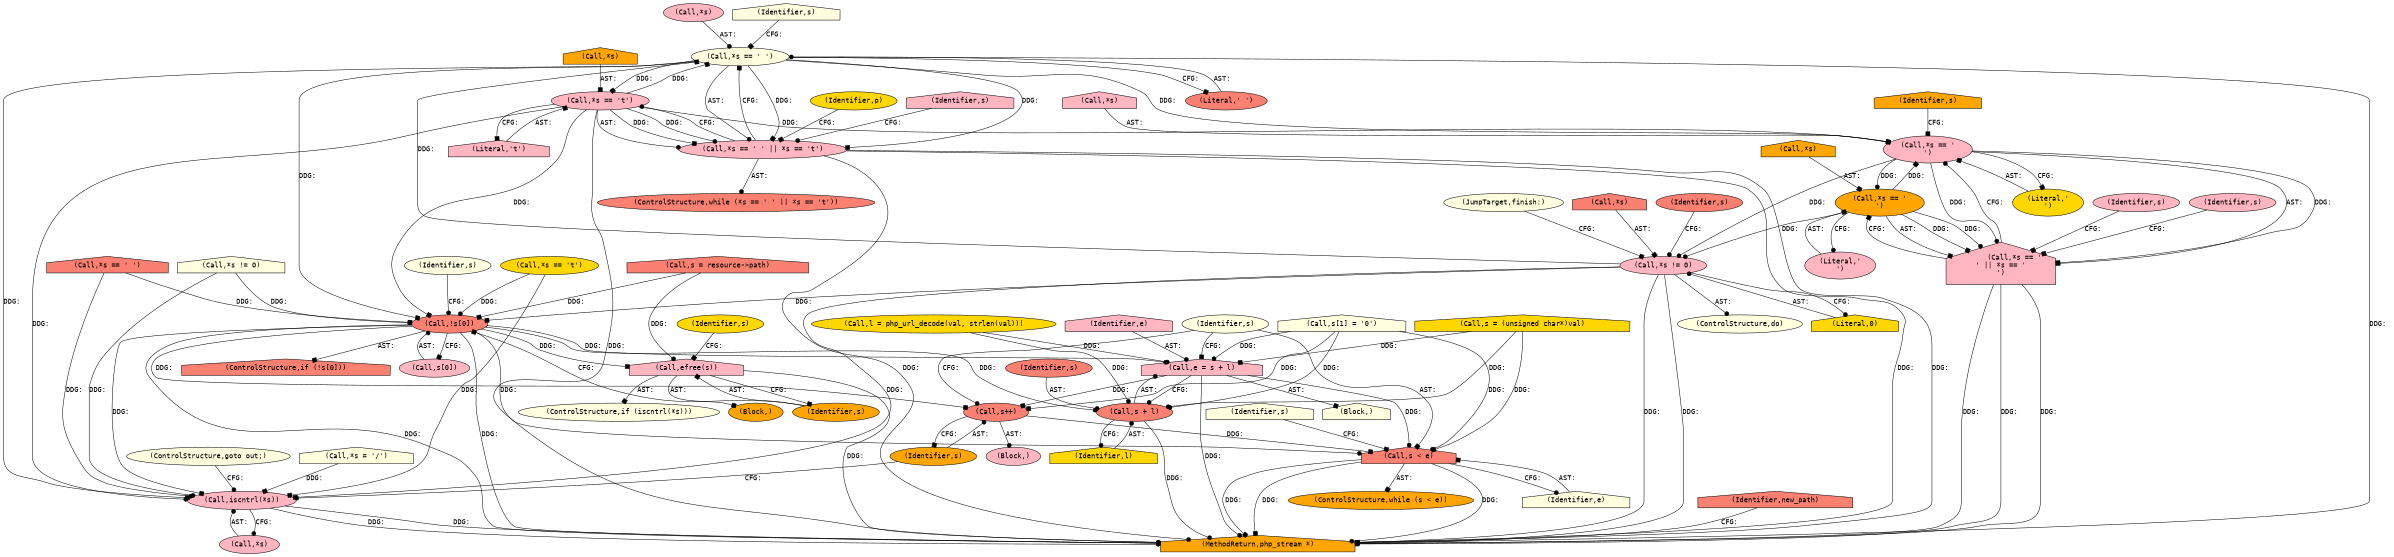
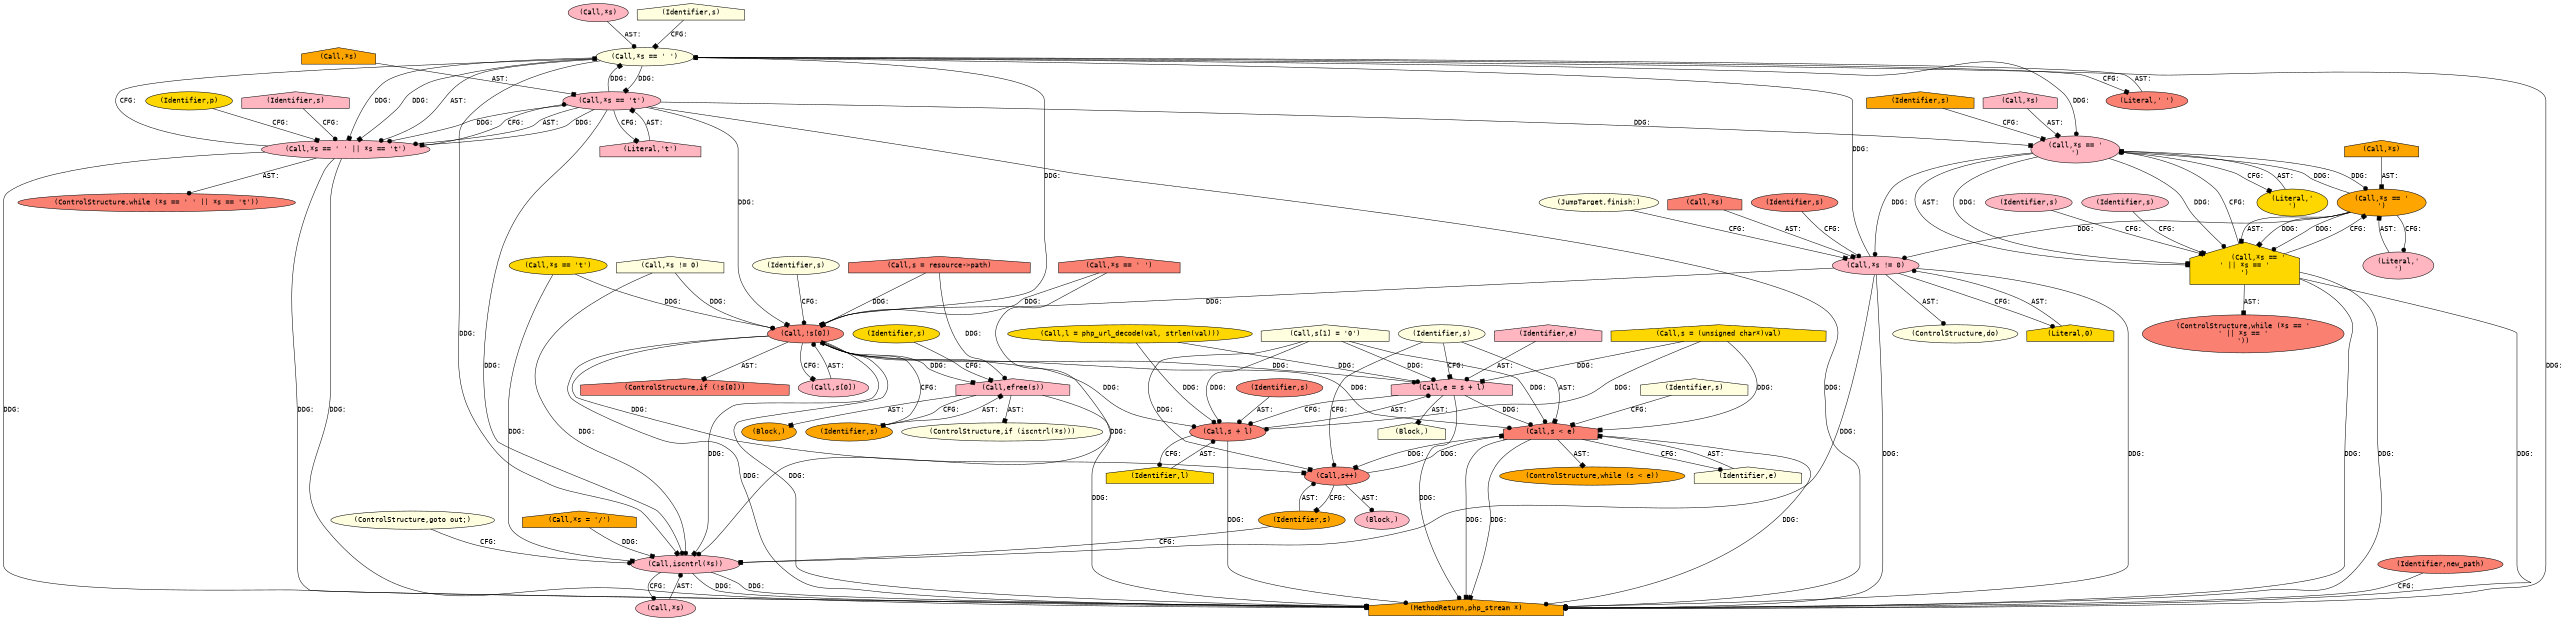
(2001, 266) -> (2245, 266)
none -> (2243, 334)
(1096, 390) -> (1430, 446)
(356, 456) -> (579, 520)
(1775, 500) -> (2440, 564)
